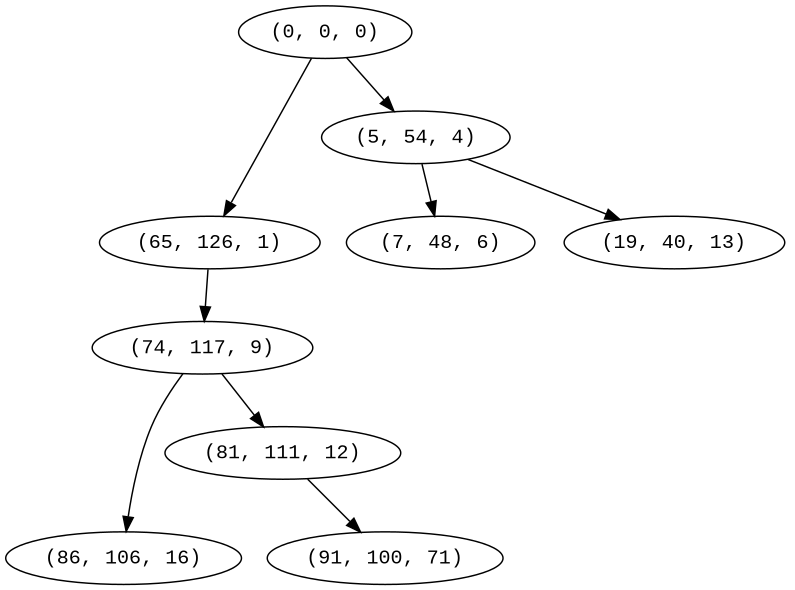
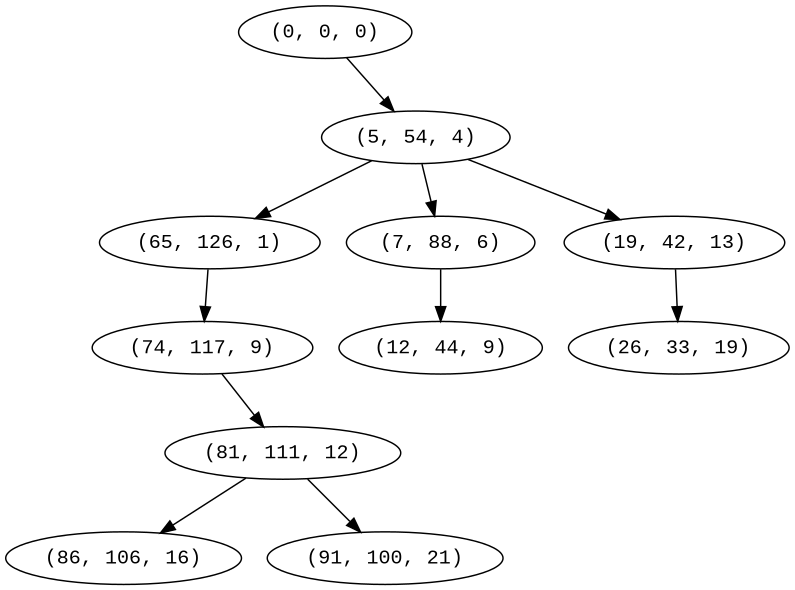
(271, 130) -> (320, 186)
(441, 243) -> (441, 243)
(674, 243) -> (674, 243)
none -> (441, 348)
none -> (679, 348)
(146, 441) -> (209, 502)
(385, 558) -> (385, 558)
